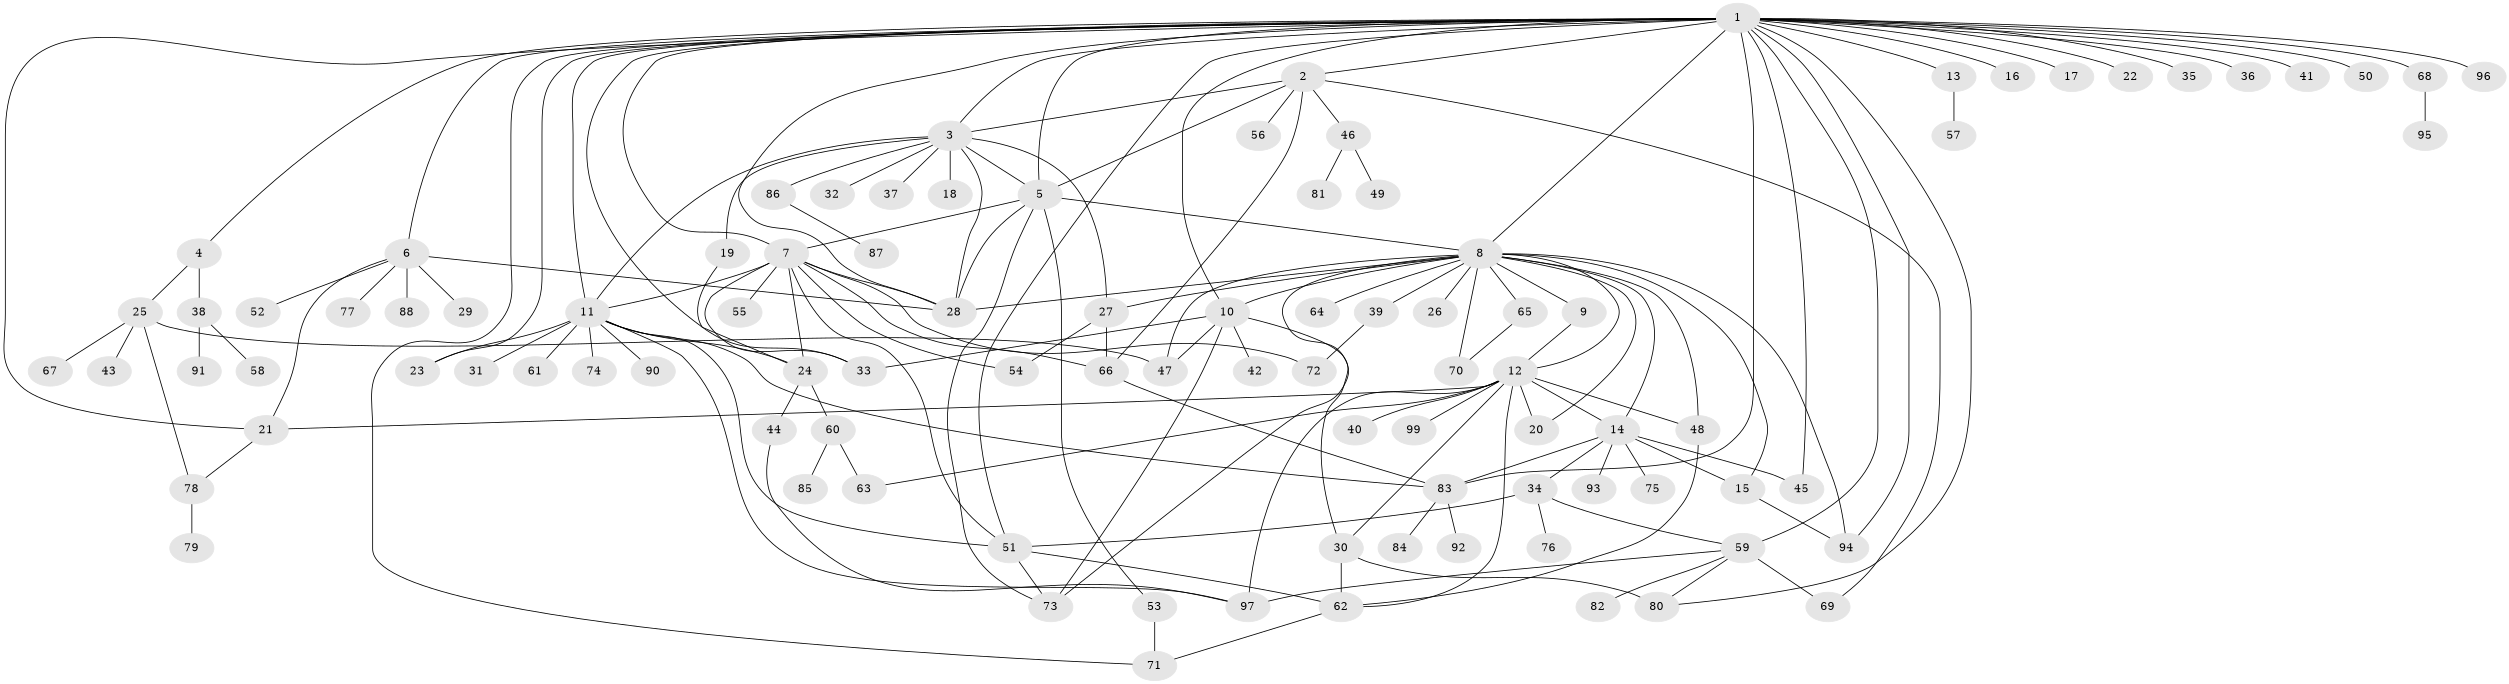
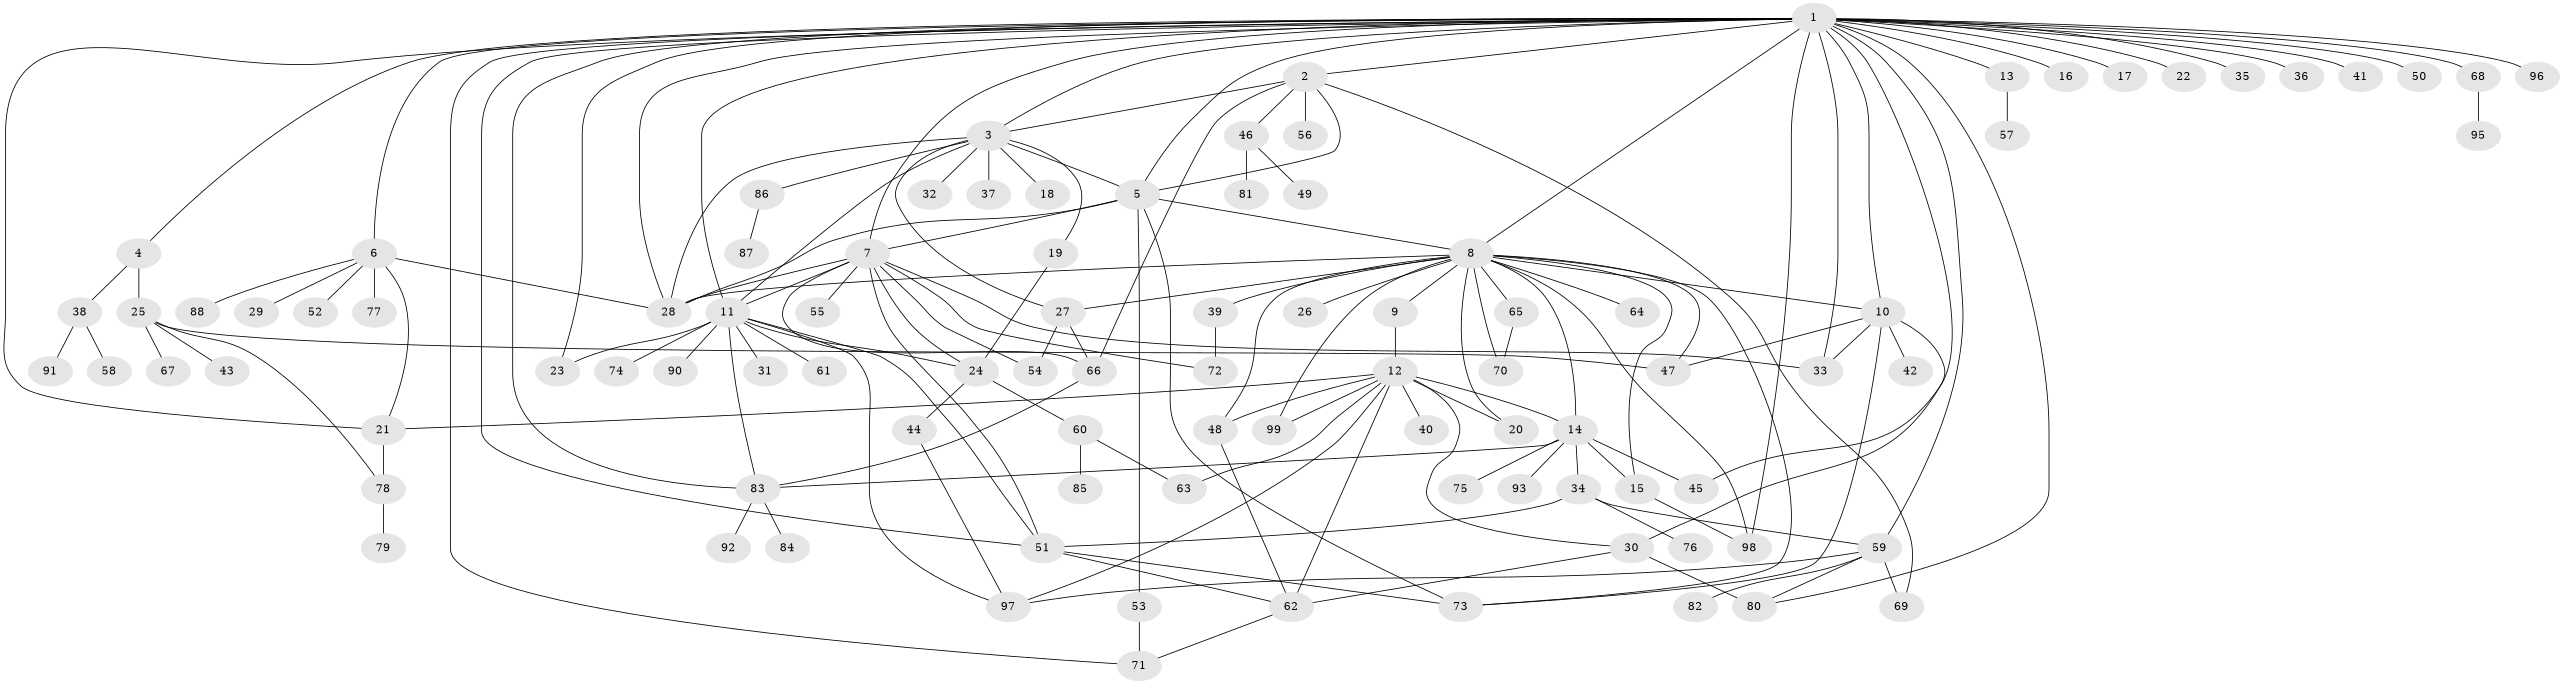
(1613, 297) -> (1347, 316)
(1847, 548) -> (1750, 548)
